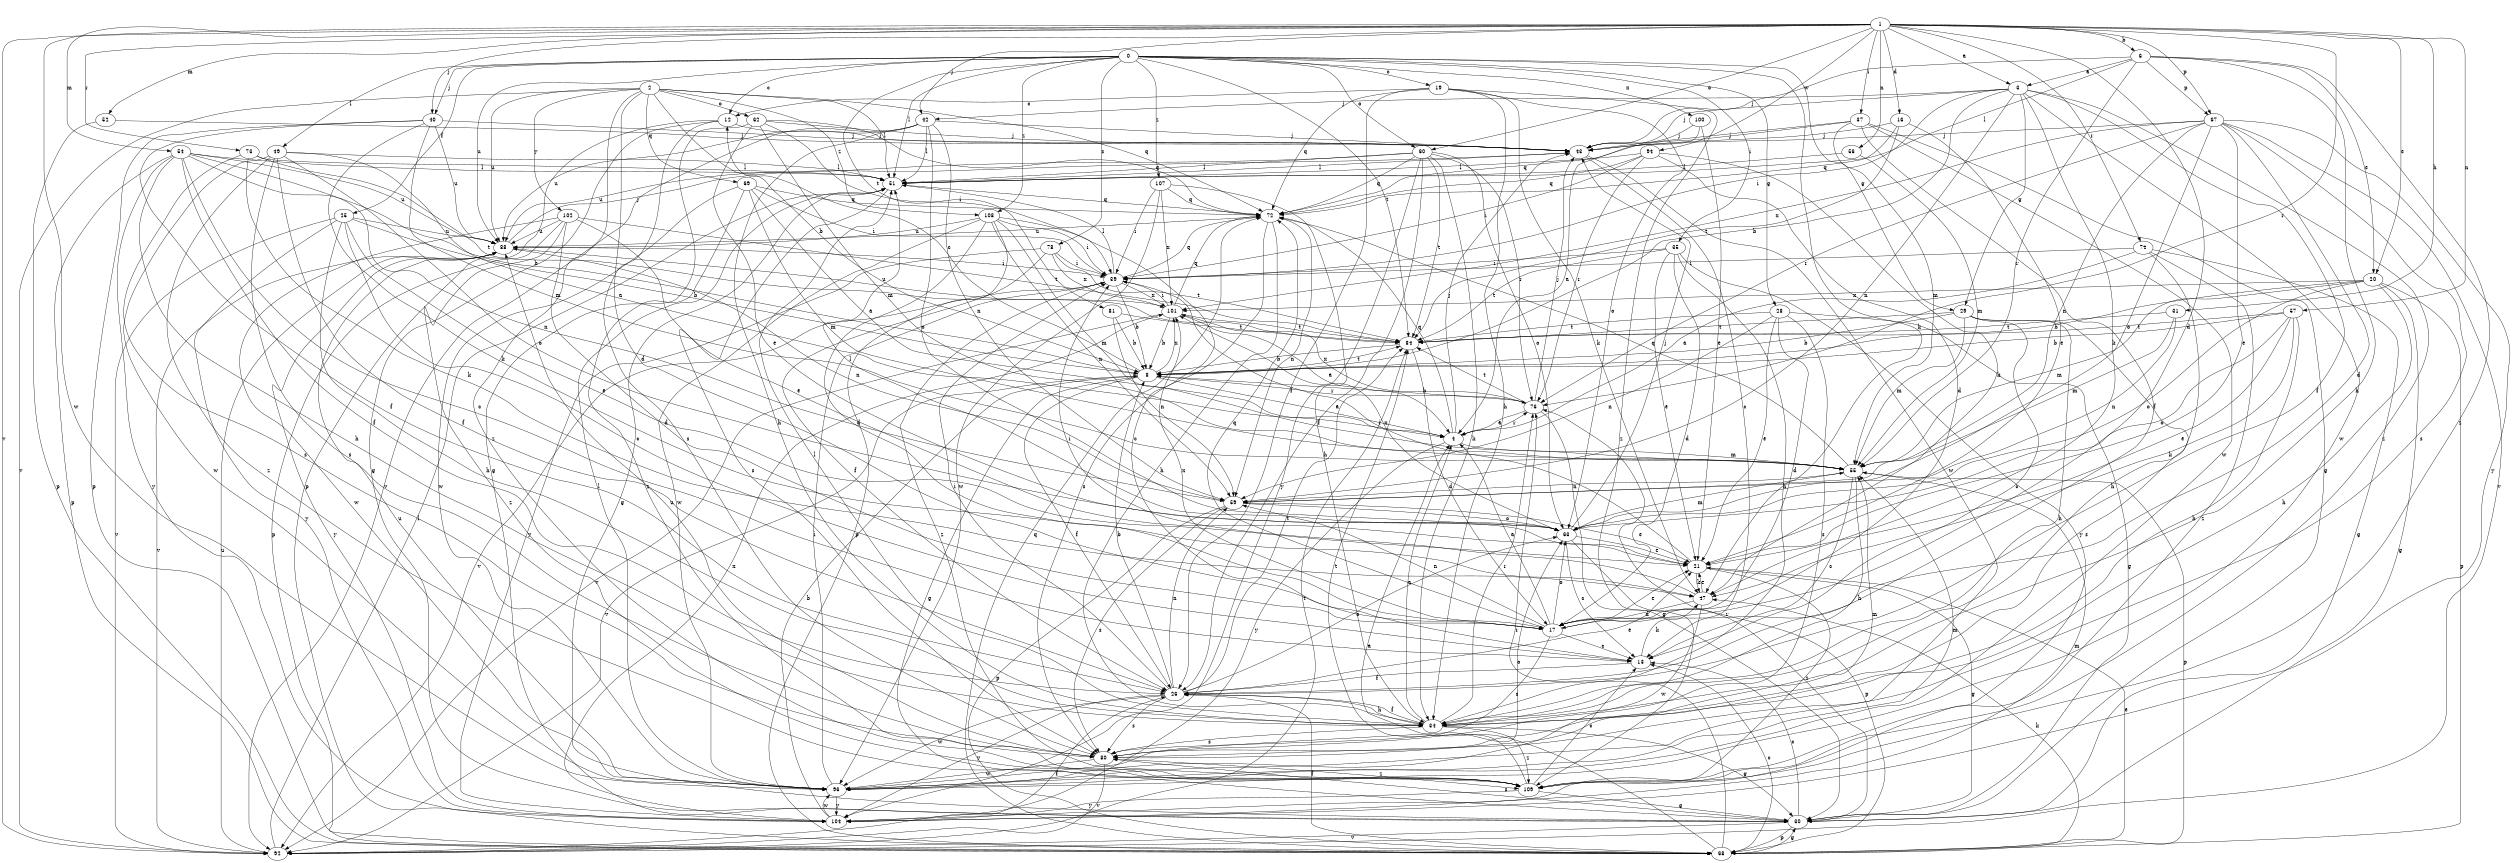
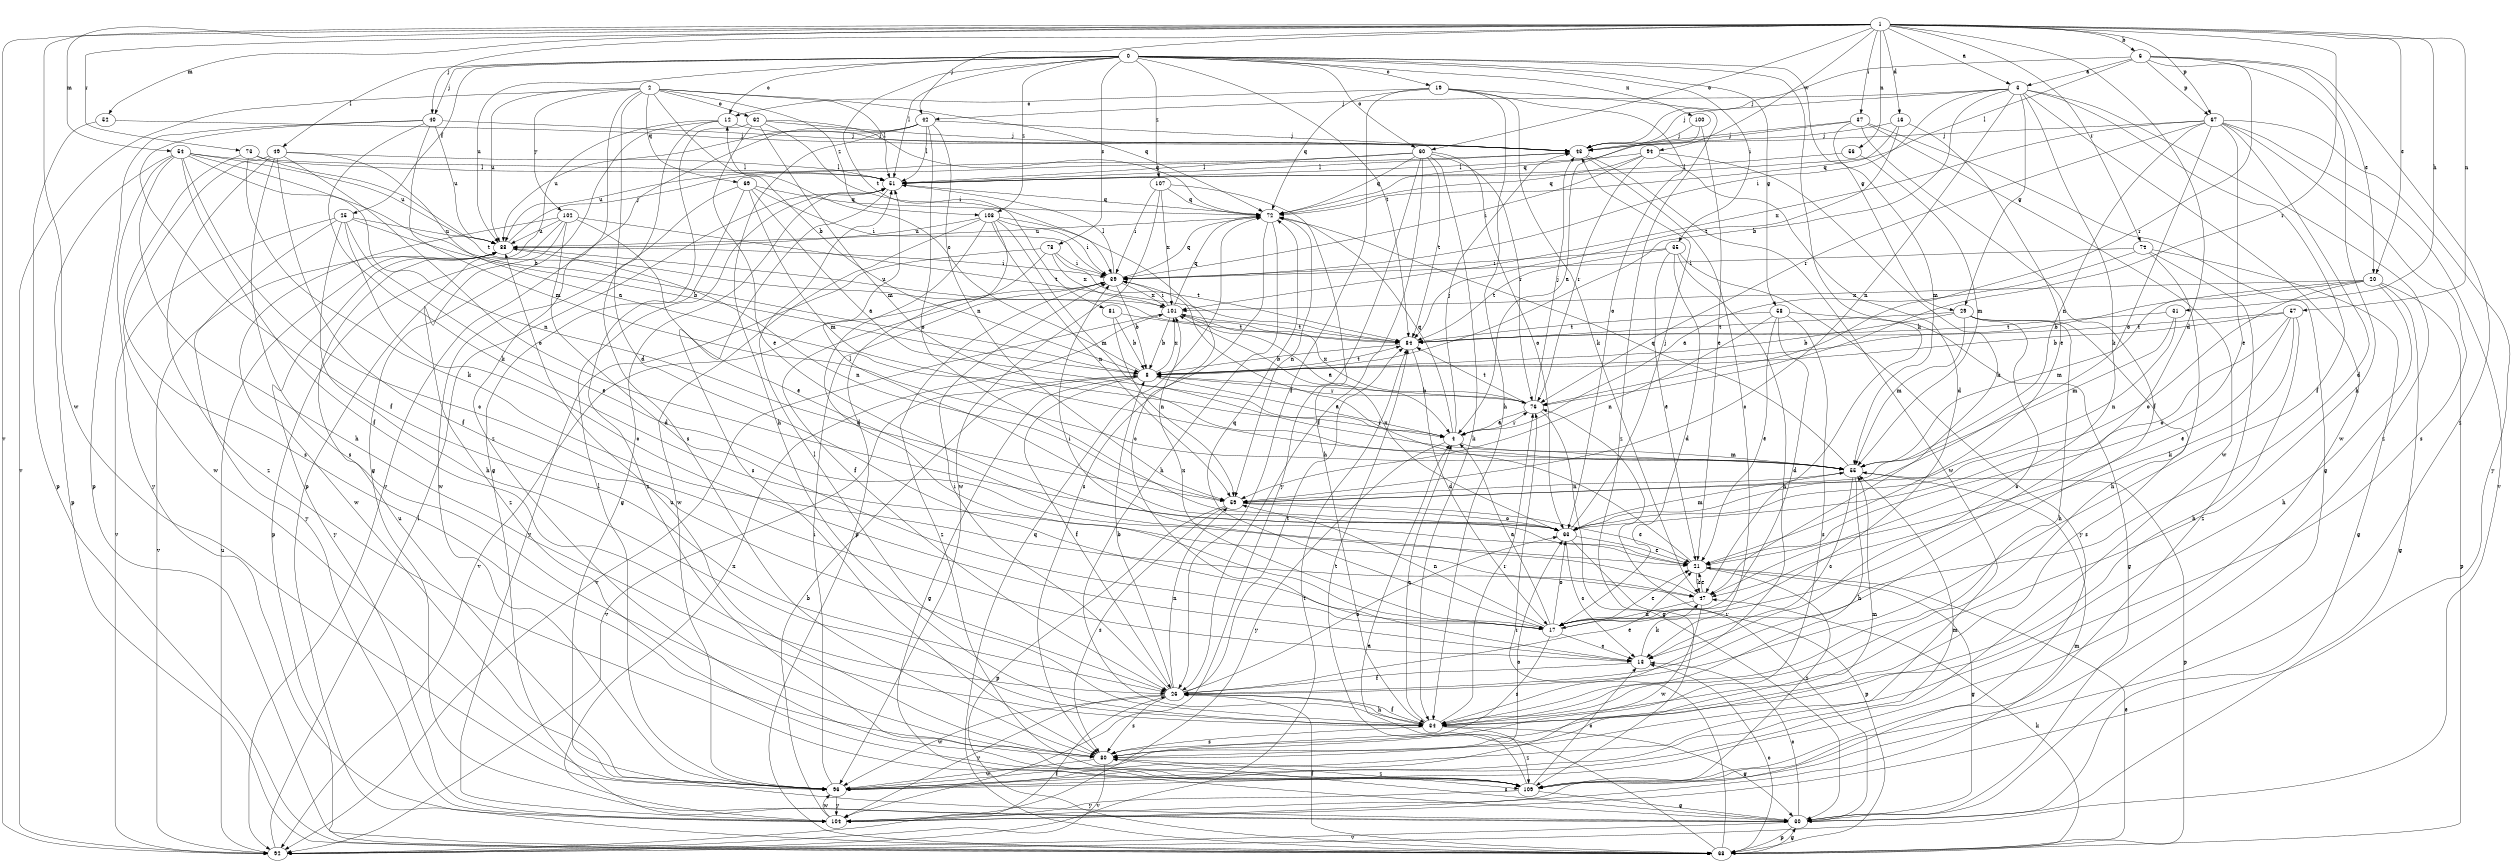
(2014, 277) -> (1999, 282)
(1780, 311) -> (1780, 311)
